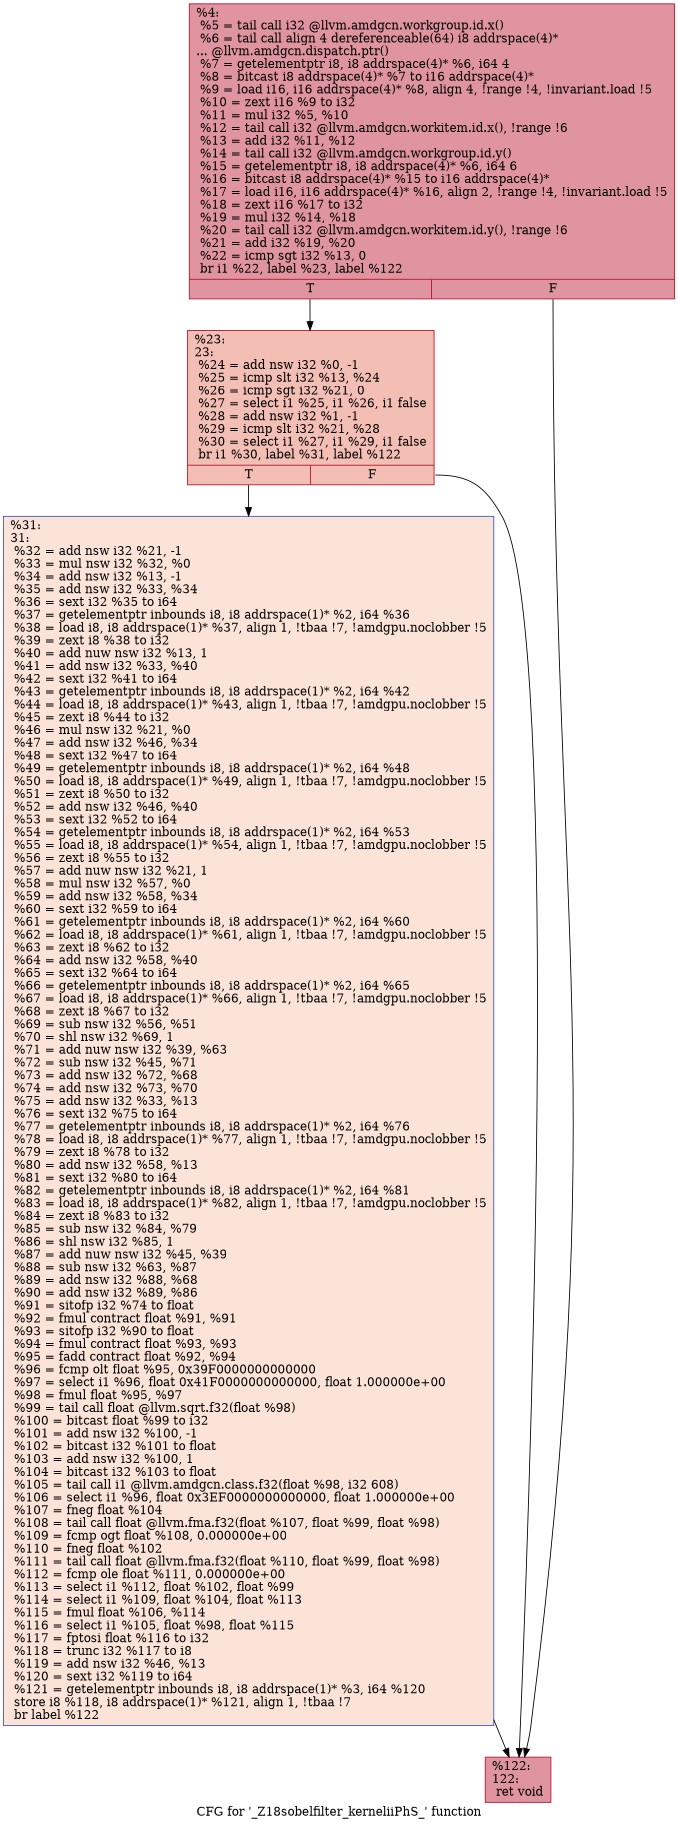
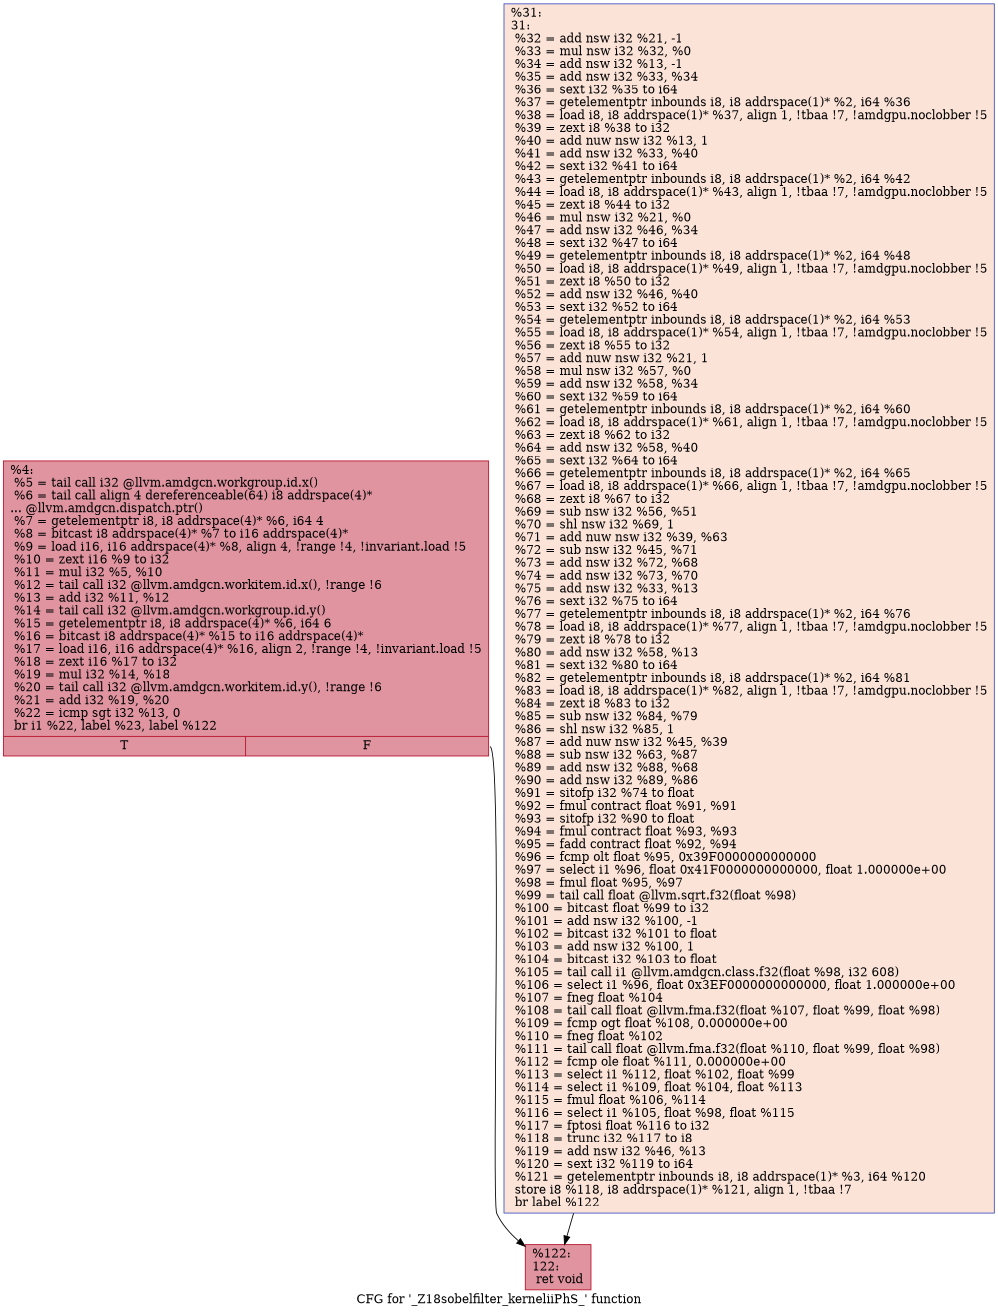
(311, 408) -> none
